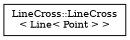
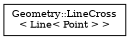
(65, 20) -> (65, 20)
